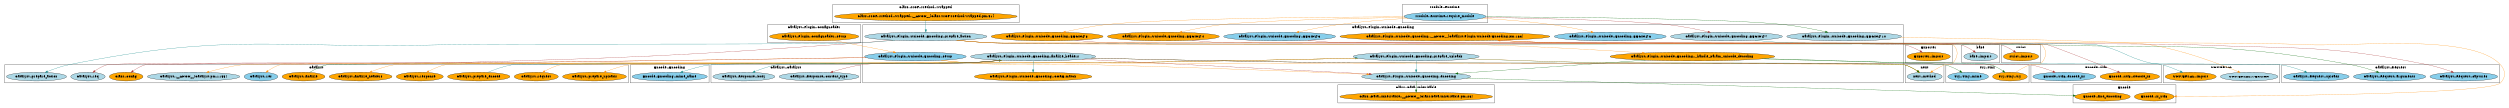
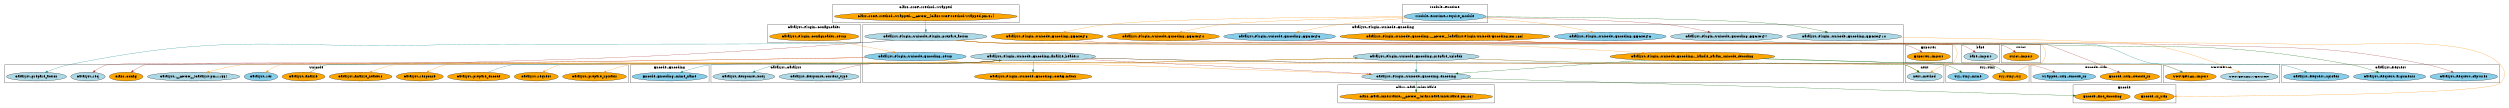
(926, 36) -> (926, 36)
(1694, 63) -> (1826, 63)
(316, 68) -> (316, 68)
(2064, 77) -> (2064, 77)
